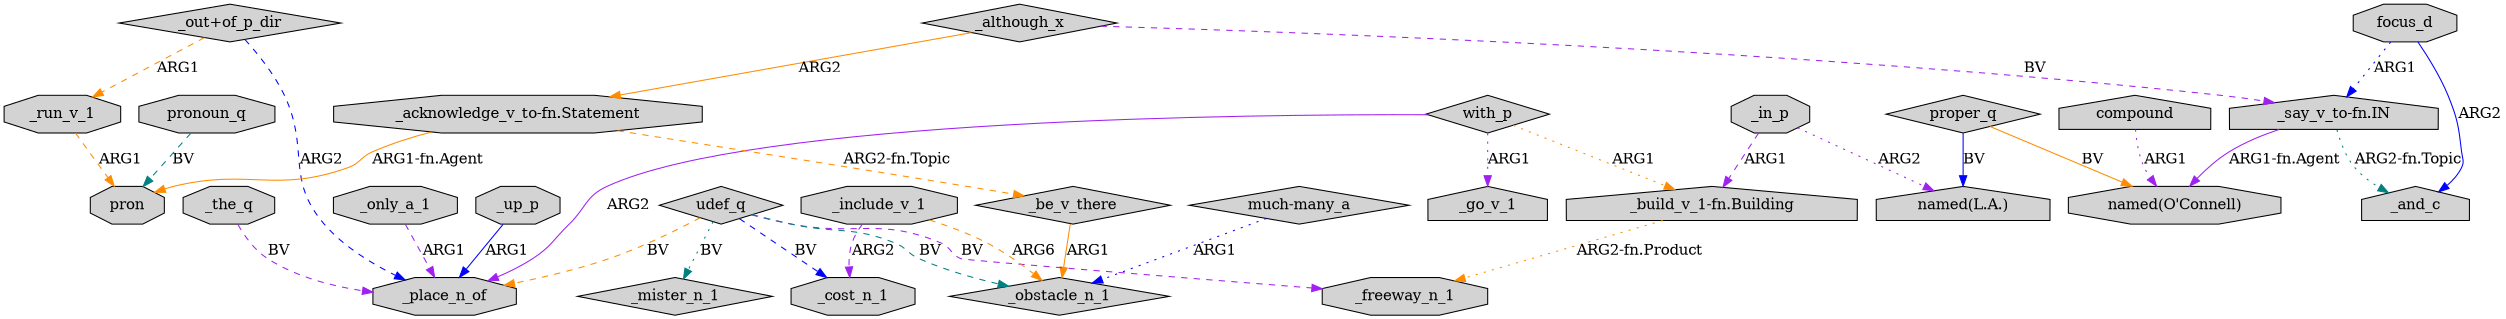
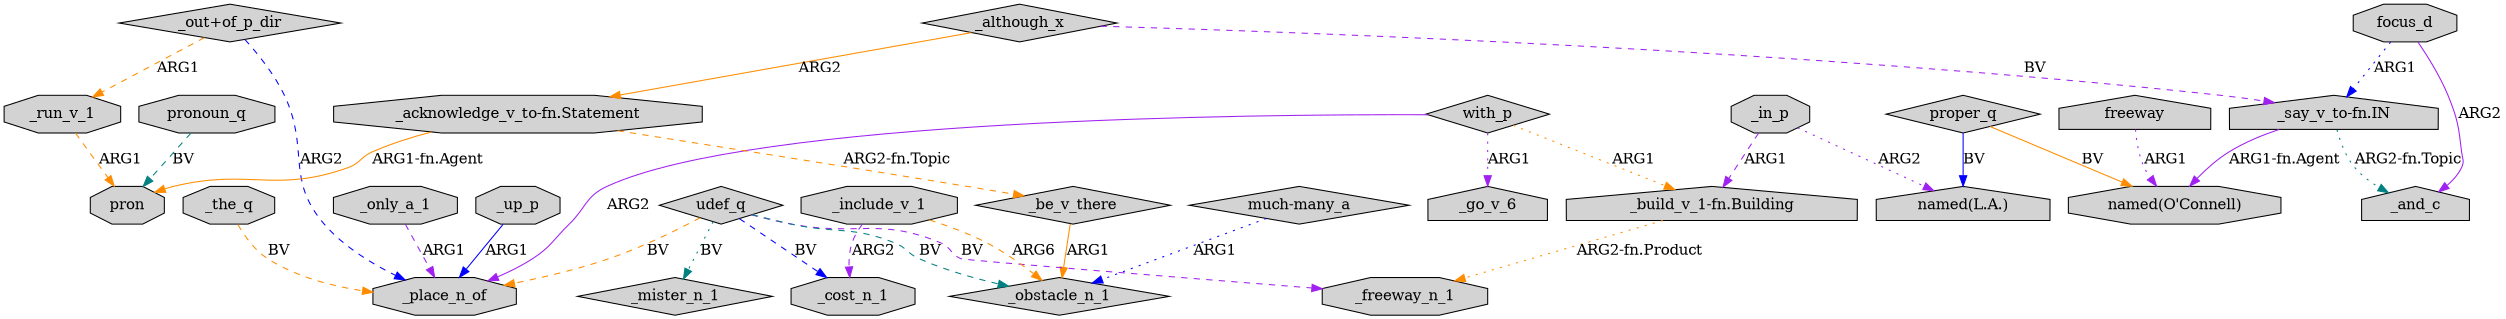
(2454, 112) -> (2454, 112)
(2135, 114) -> (2135, 114)
(1488, 205) -> (1488, 205)
(292, 271) -> (292, 271)
